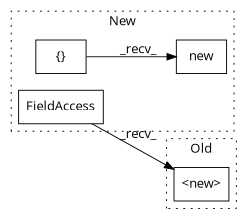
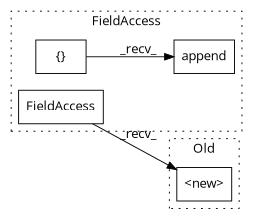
(123, 22) -> (127, 22)
(201, 57) -> (204, 57)
